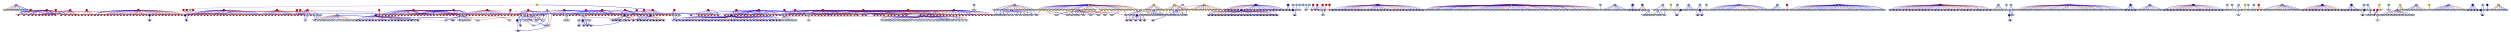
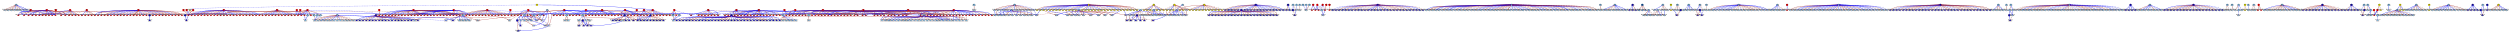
none -> (1098, 10)
none -> (1887, 10)
